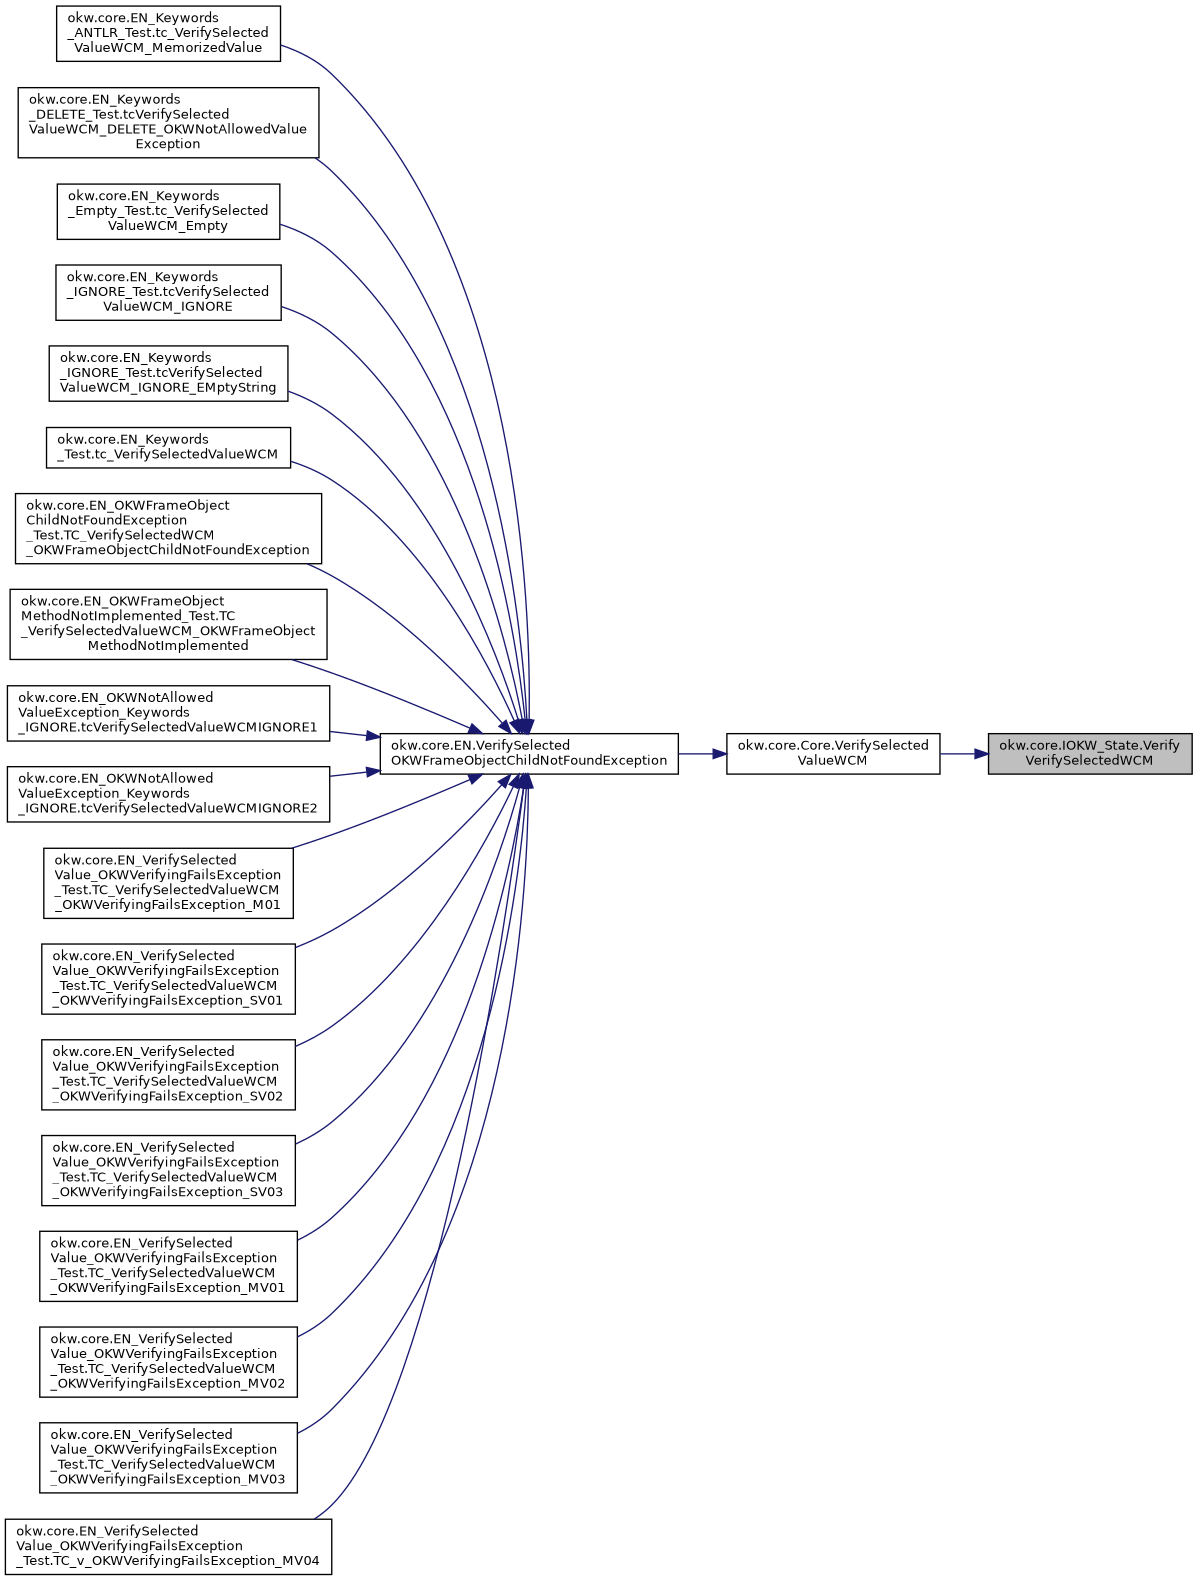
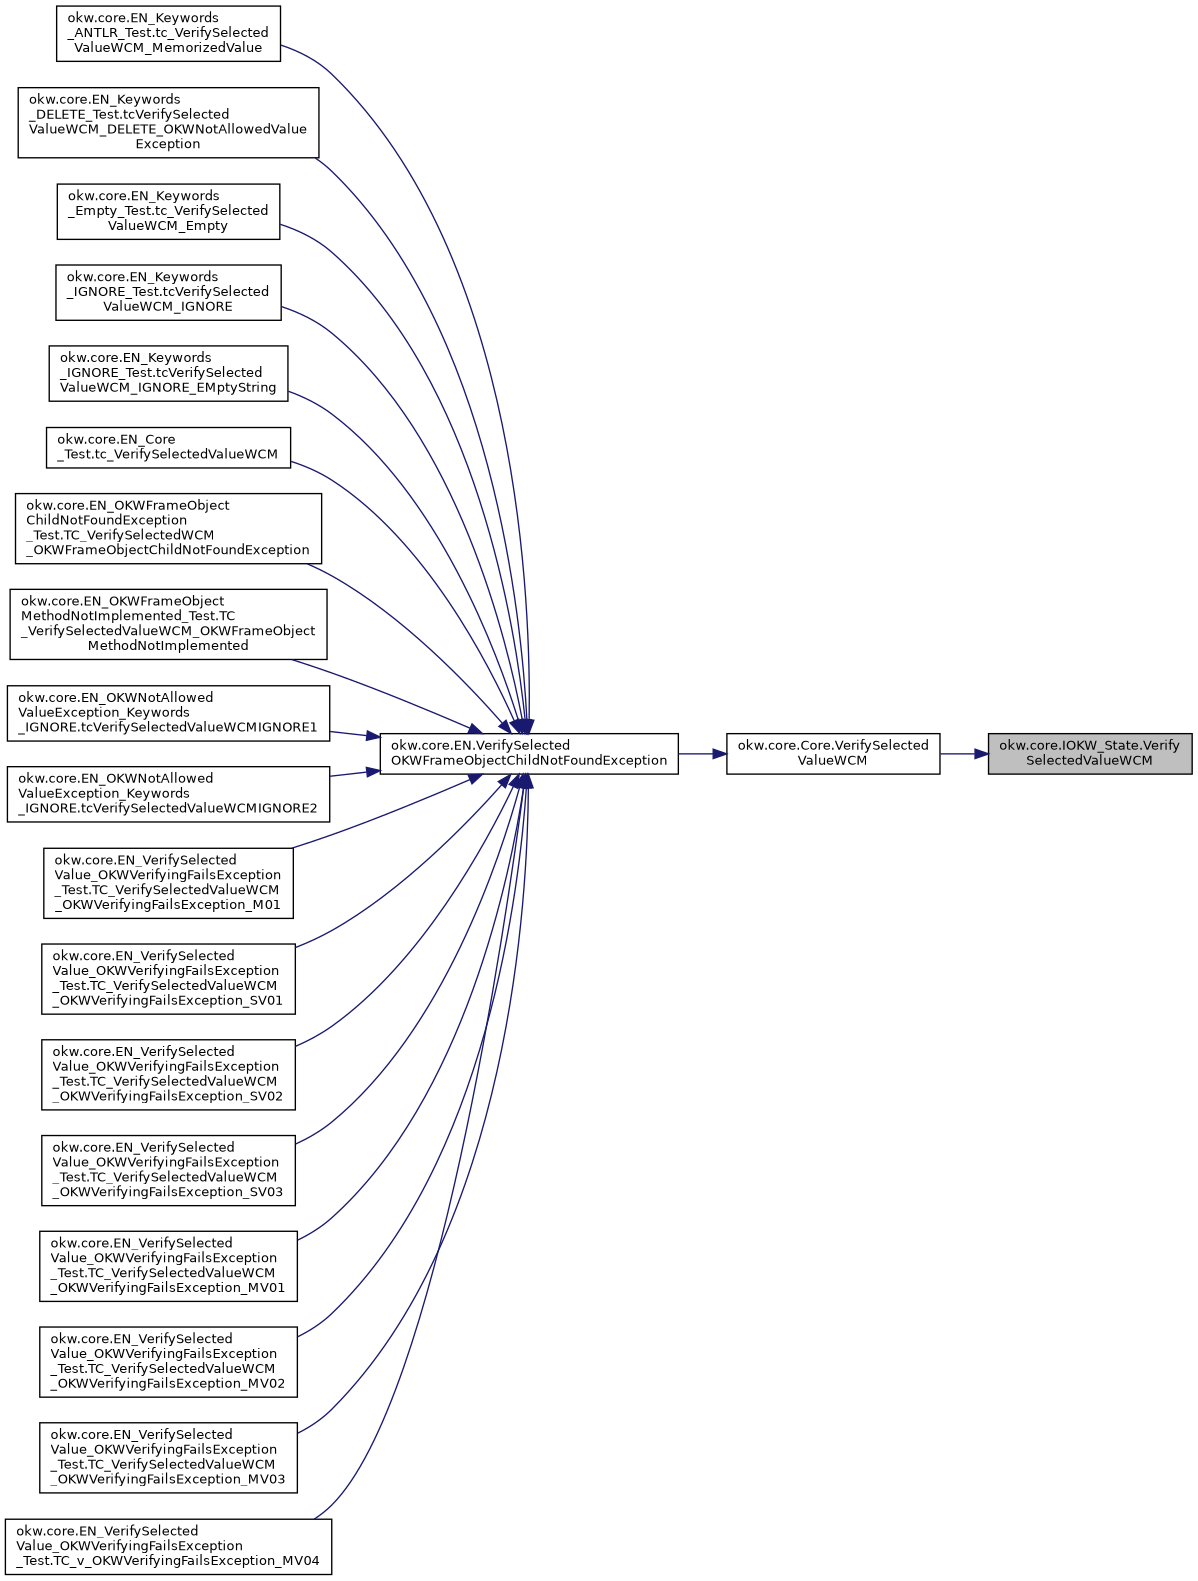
(169, 448) -> (169, 448)
(1090, 754) -> (1090, 754)
